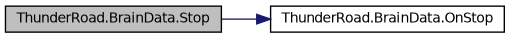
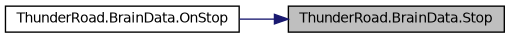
(239, 19) -> (257, 19)
